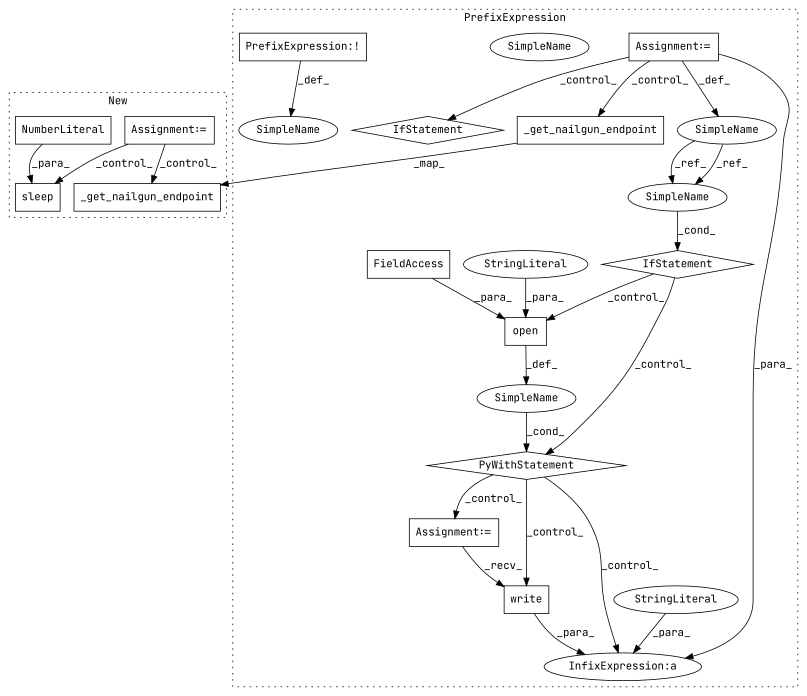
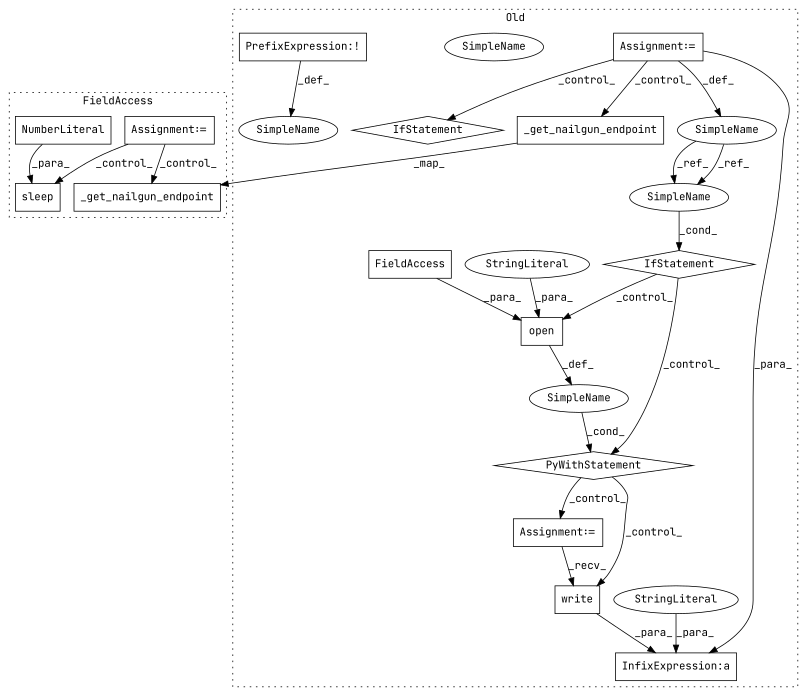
(515, 18) -> (515, 18)
(118, 101) -> (118, 101)
(600, 552) -> none
(623, 667) -> (676, 667)
